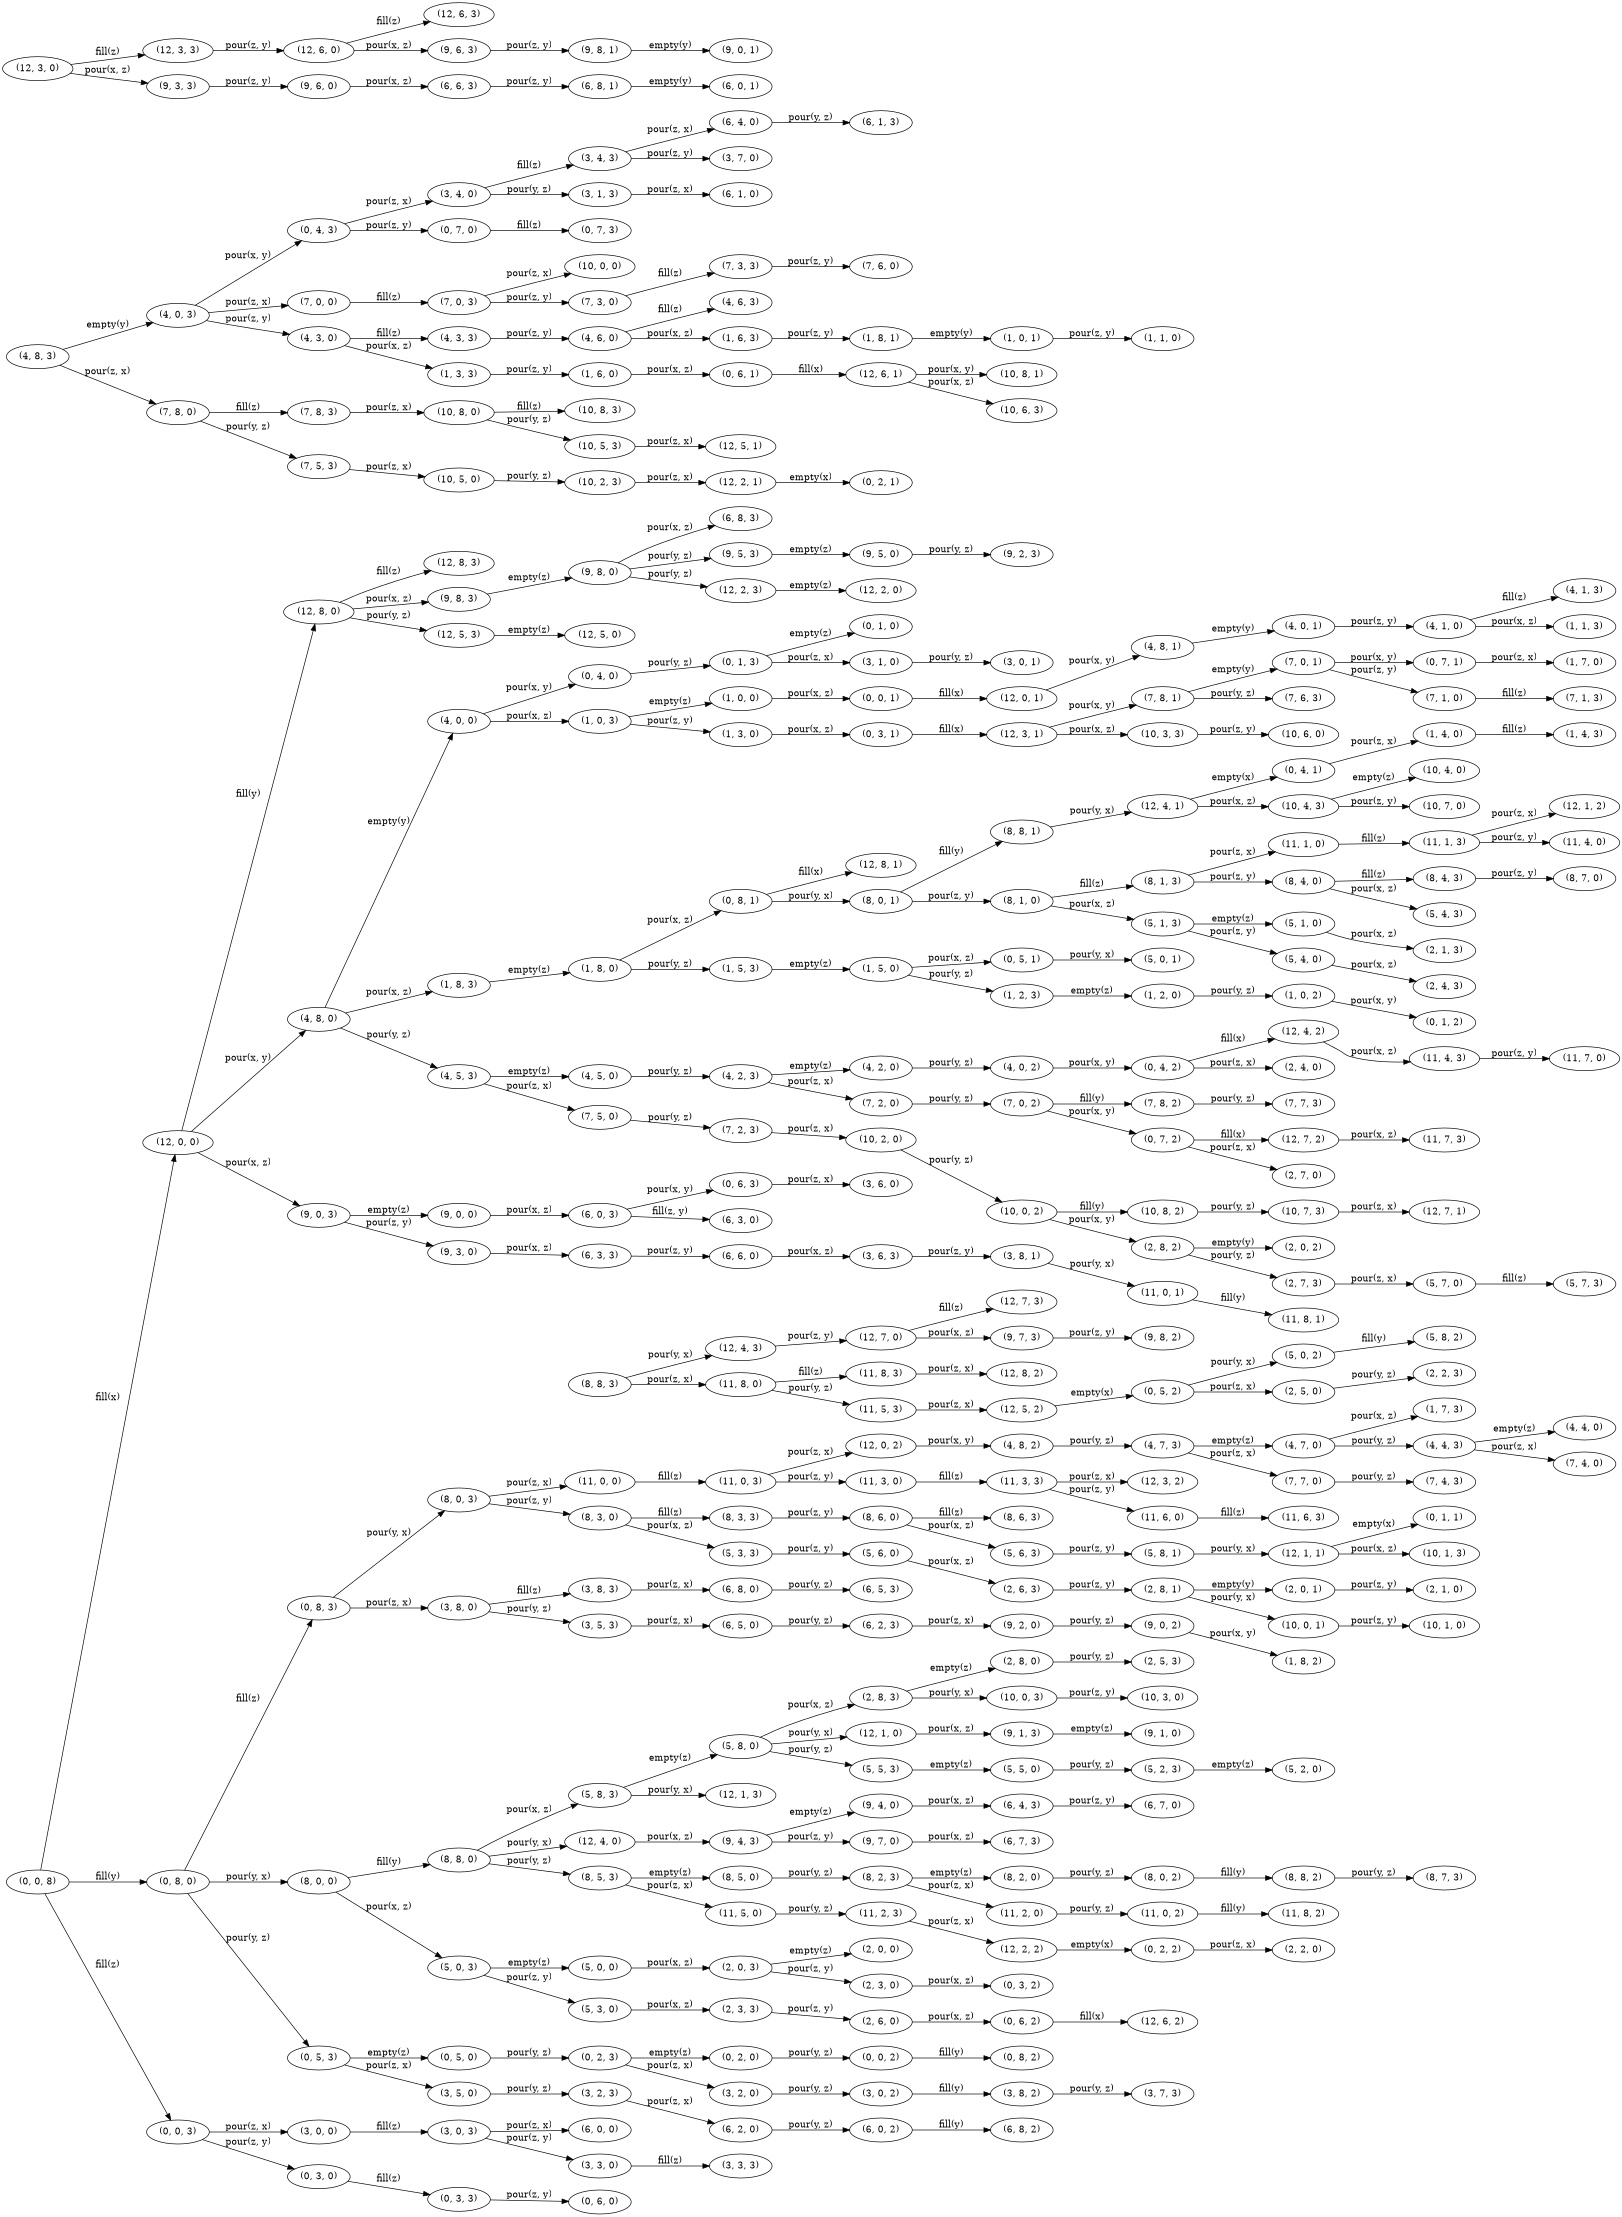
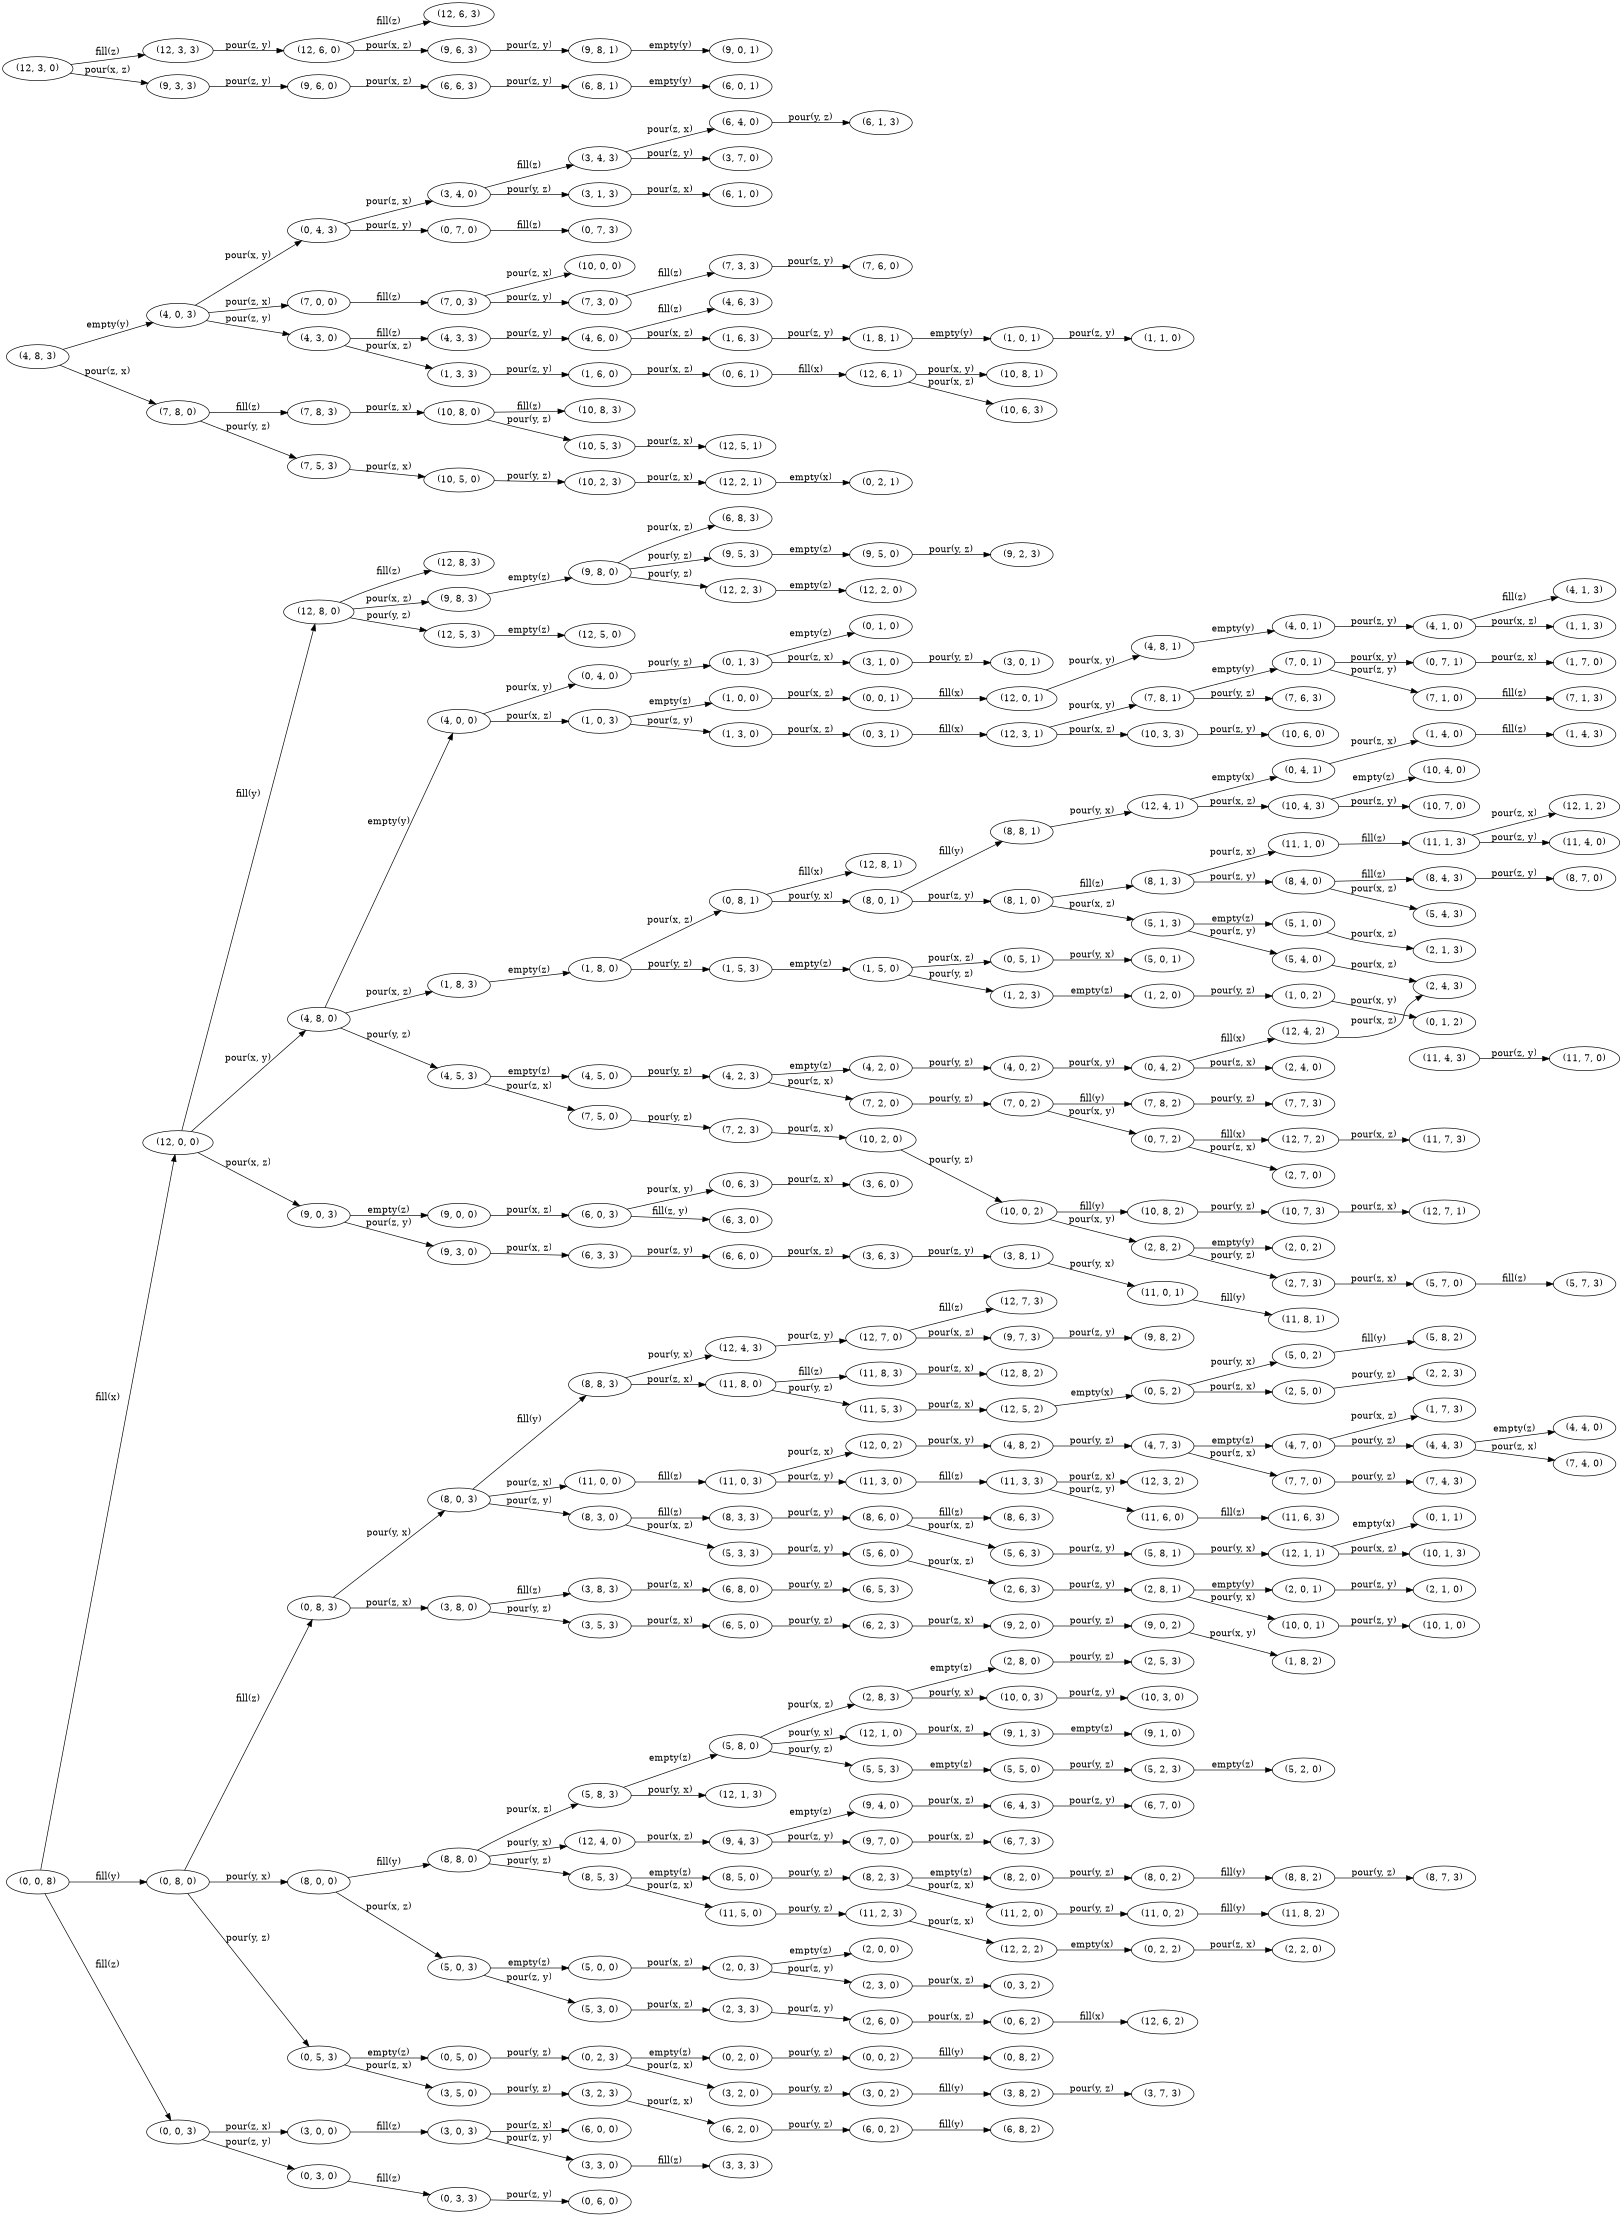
(1362, 1059) -> (1384, 1032)
none -> (527, 1445)
